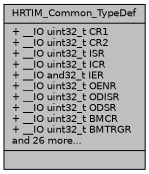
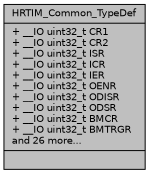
(58, 76) -> (58, 76)
